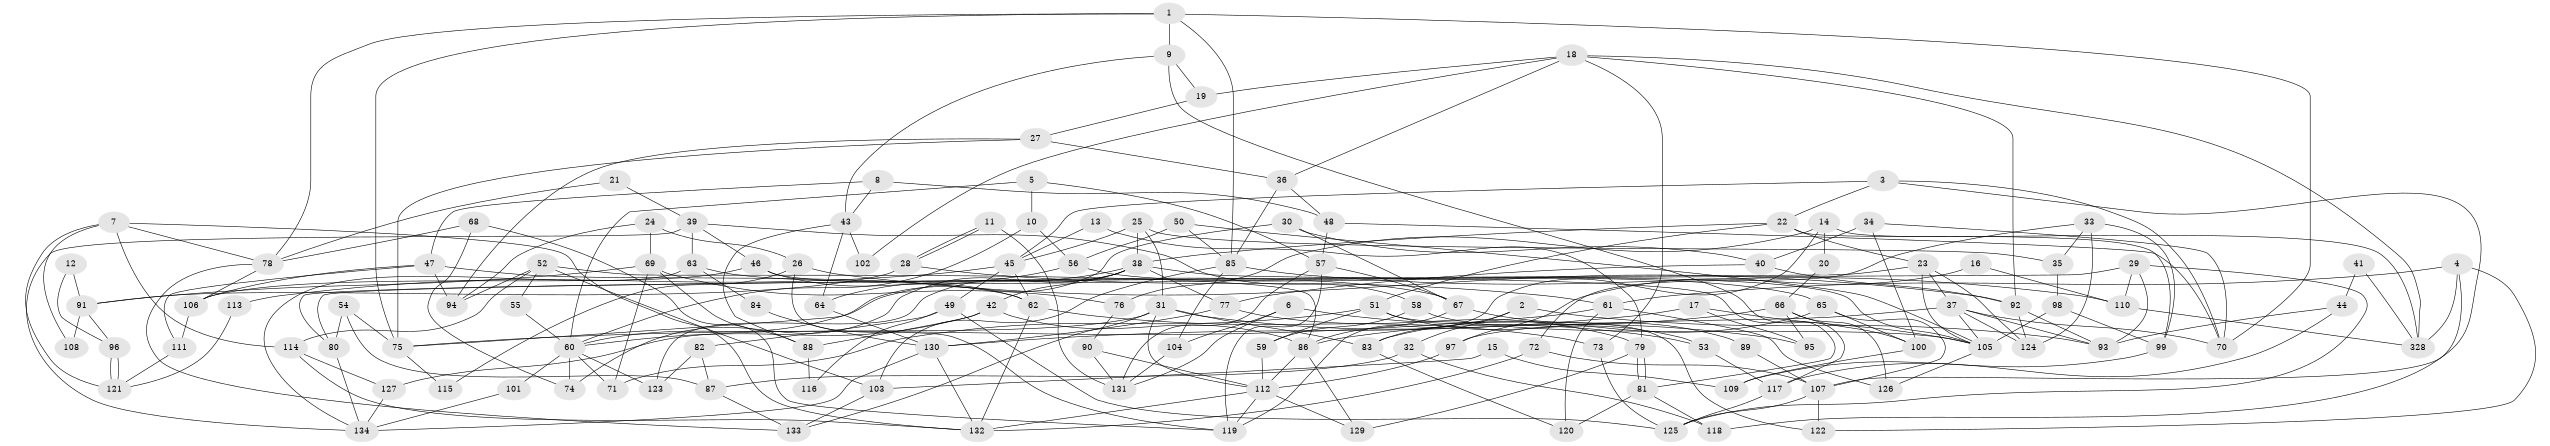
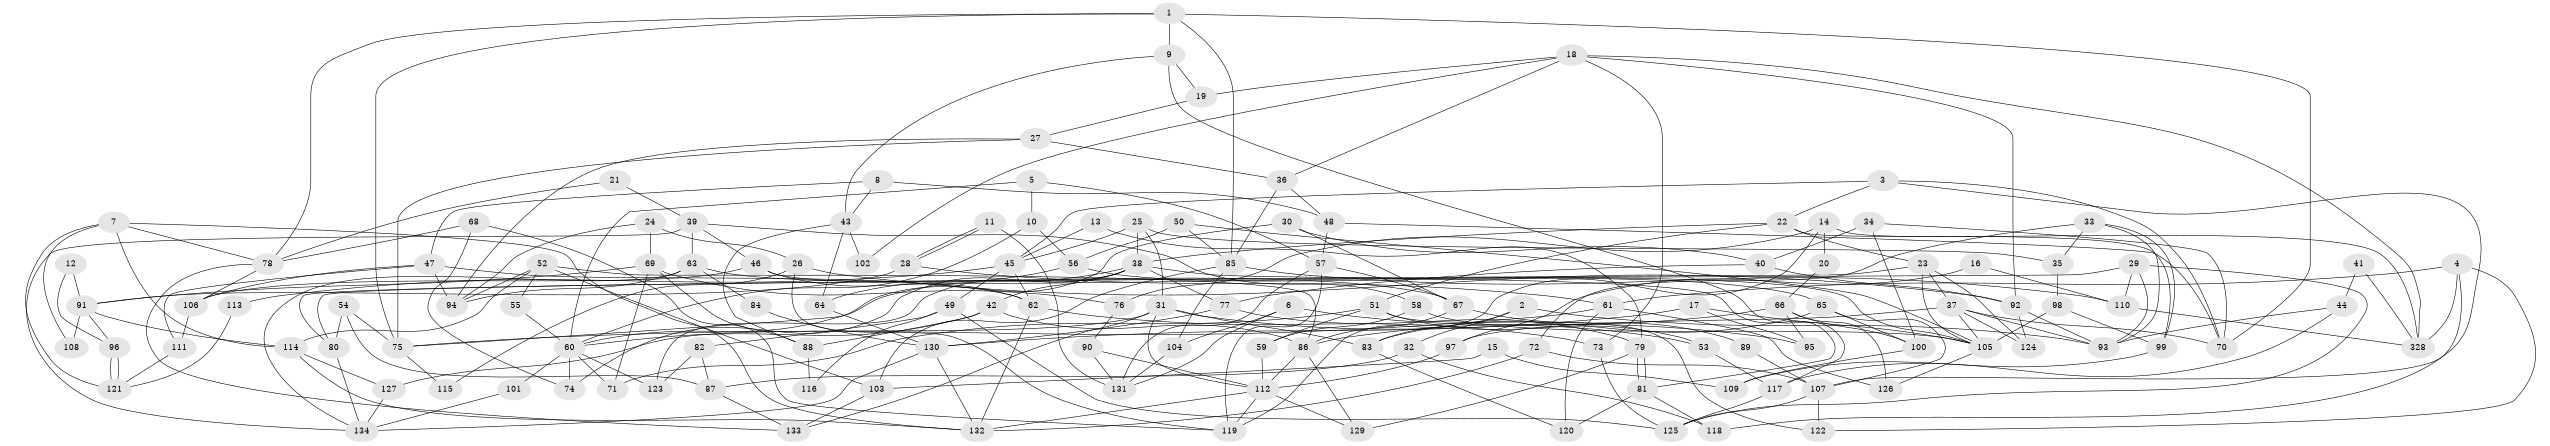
none -> (536, 290)
(2086, 301) -> (2159, 278)
none -> (179, 333)
